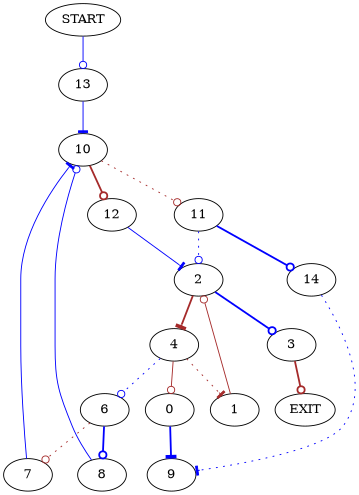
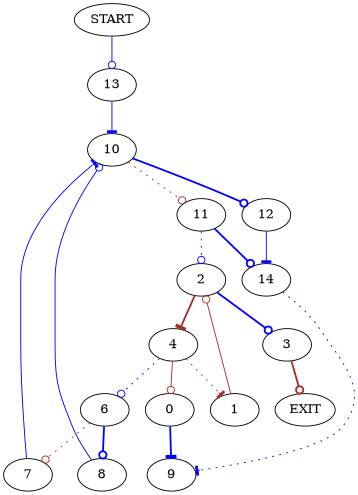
(96, 179) -> (187, 179)
(153, 246) -> (266, 245)
